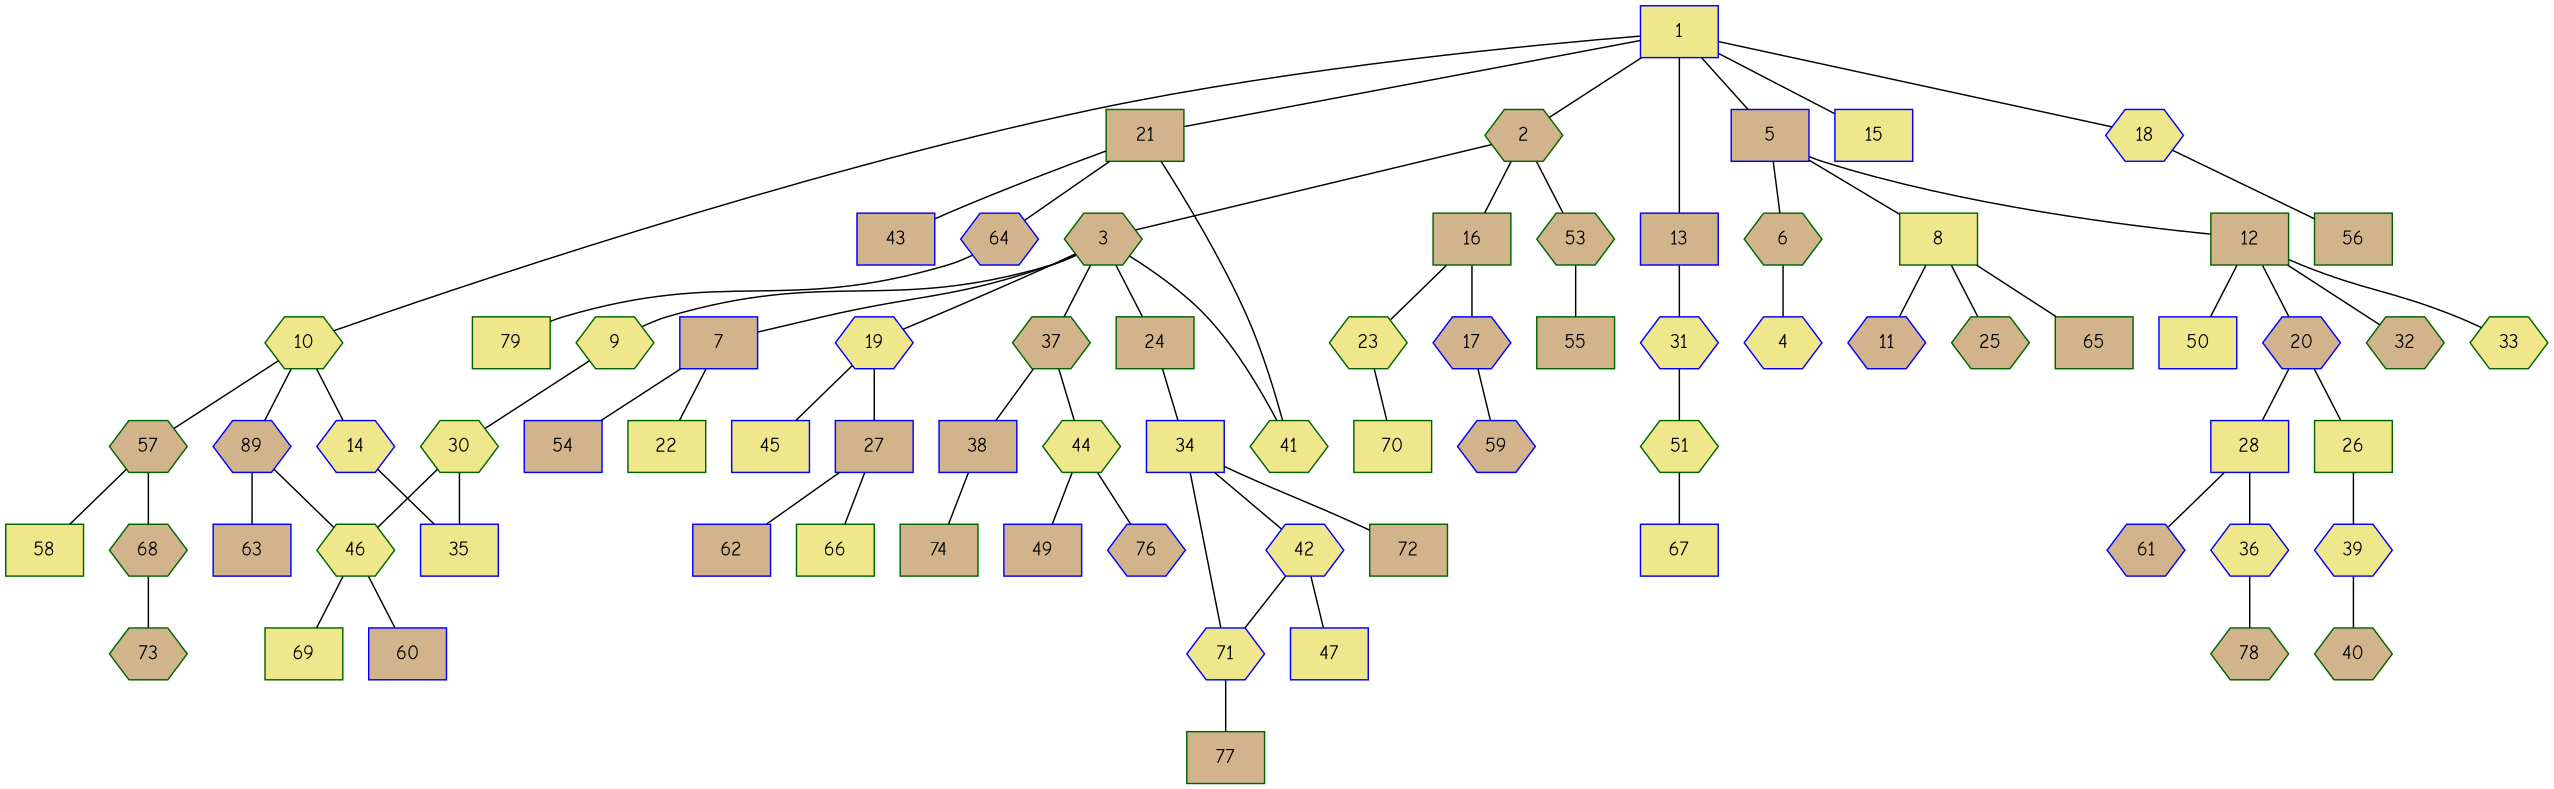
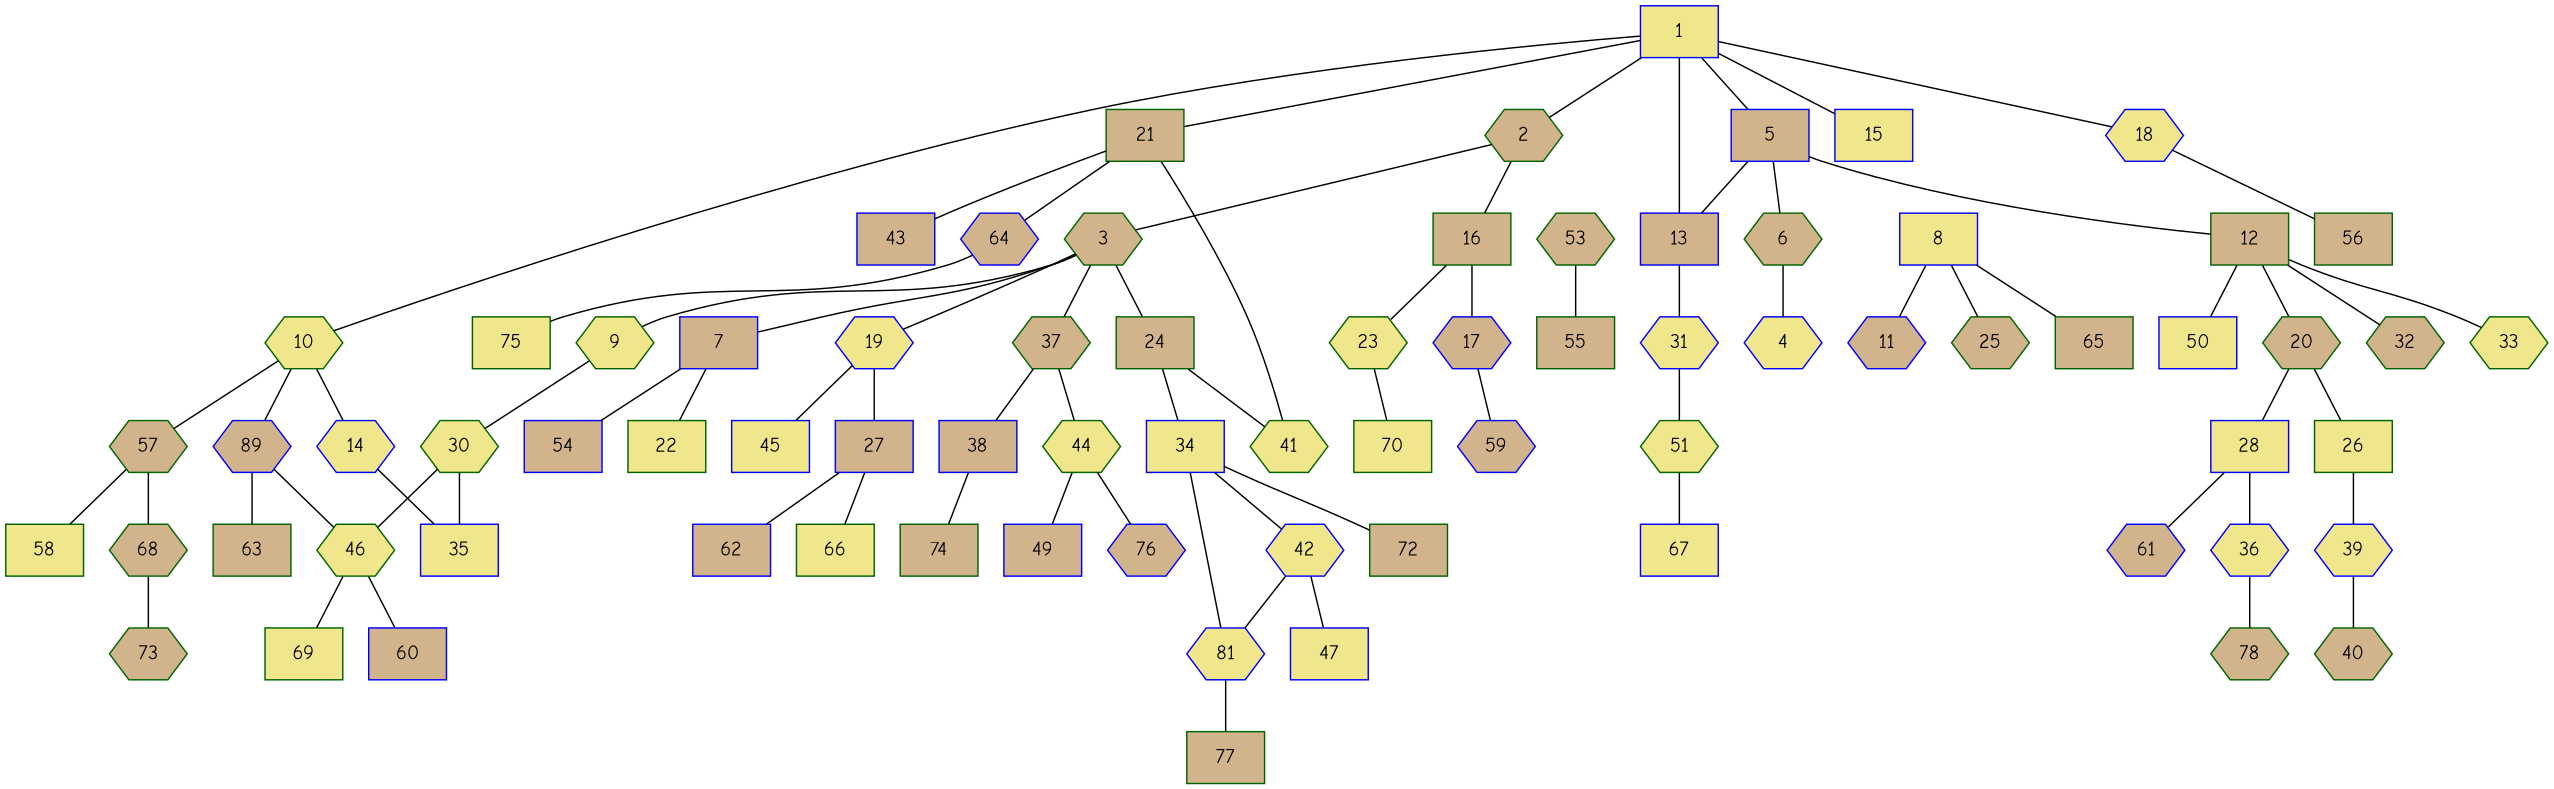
(1550, 187) -> none
(1854, 187) -> (1725, 187)
(1939, 239) -> (1939, 239)
(1216, 327) -> (1226, 398)
(511, 343) -> (511, 343)
(2302, 343) -> (2302, 343)
(252, 550) -> (252, 550)
(1226, 654) -> (1226, 654)
